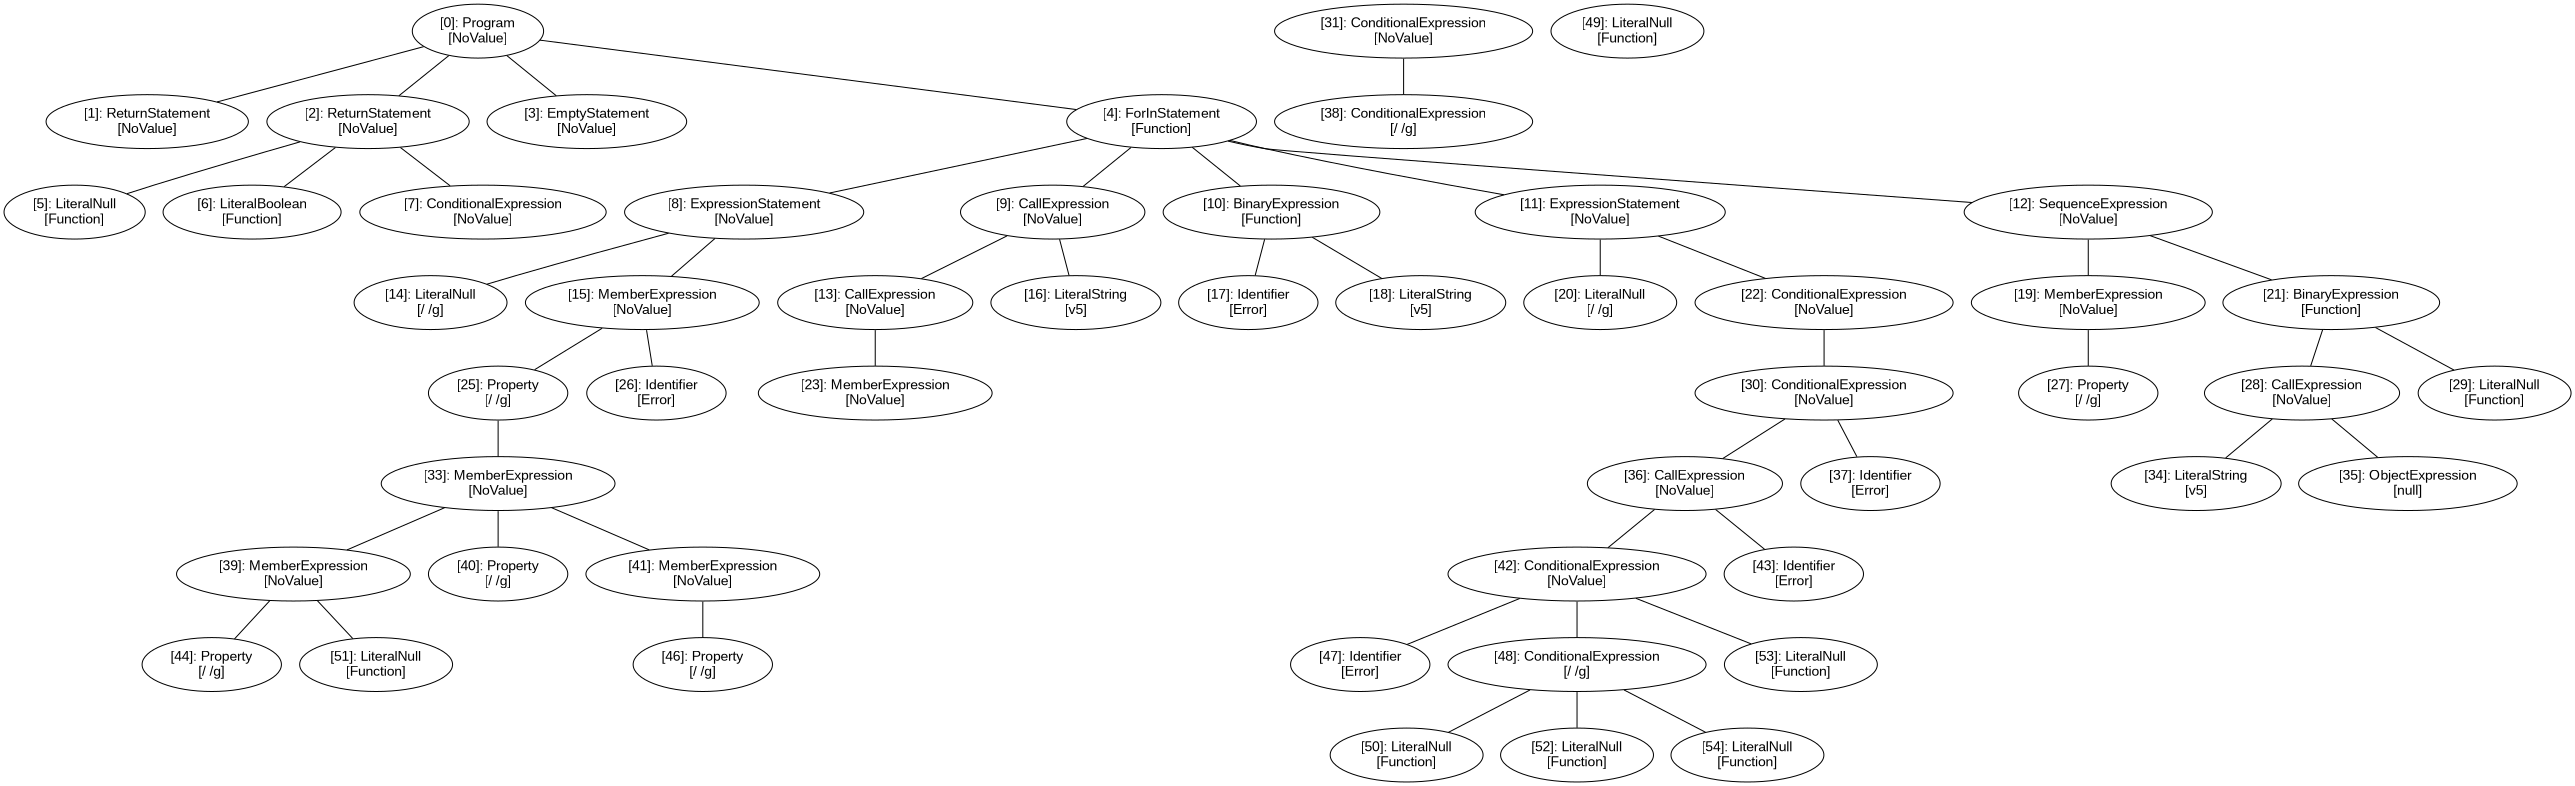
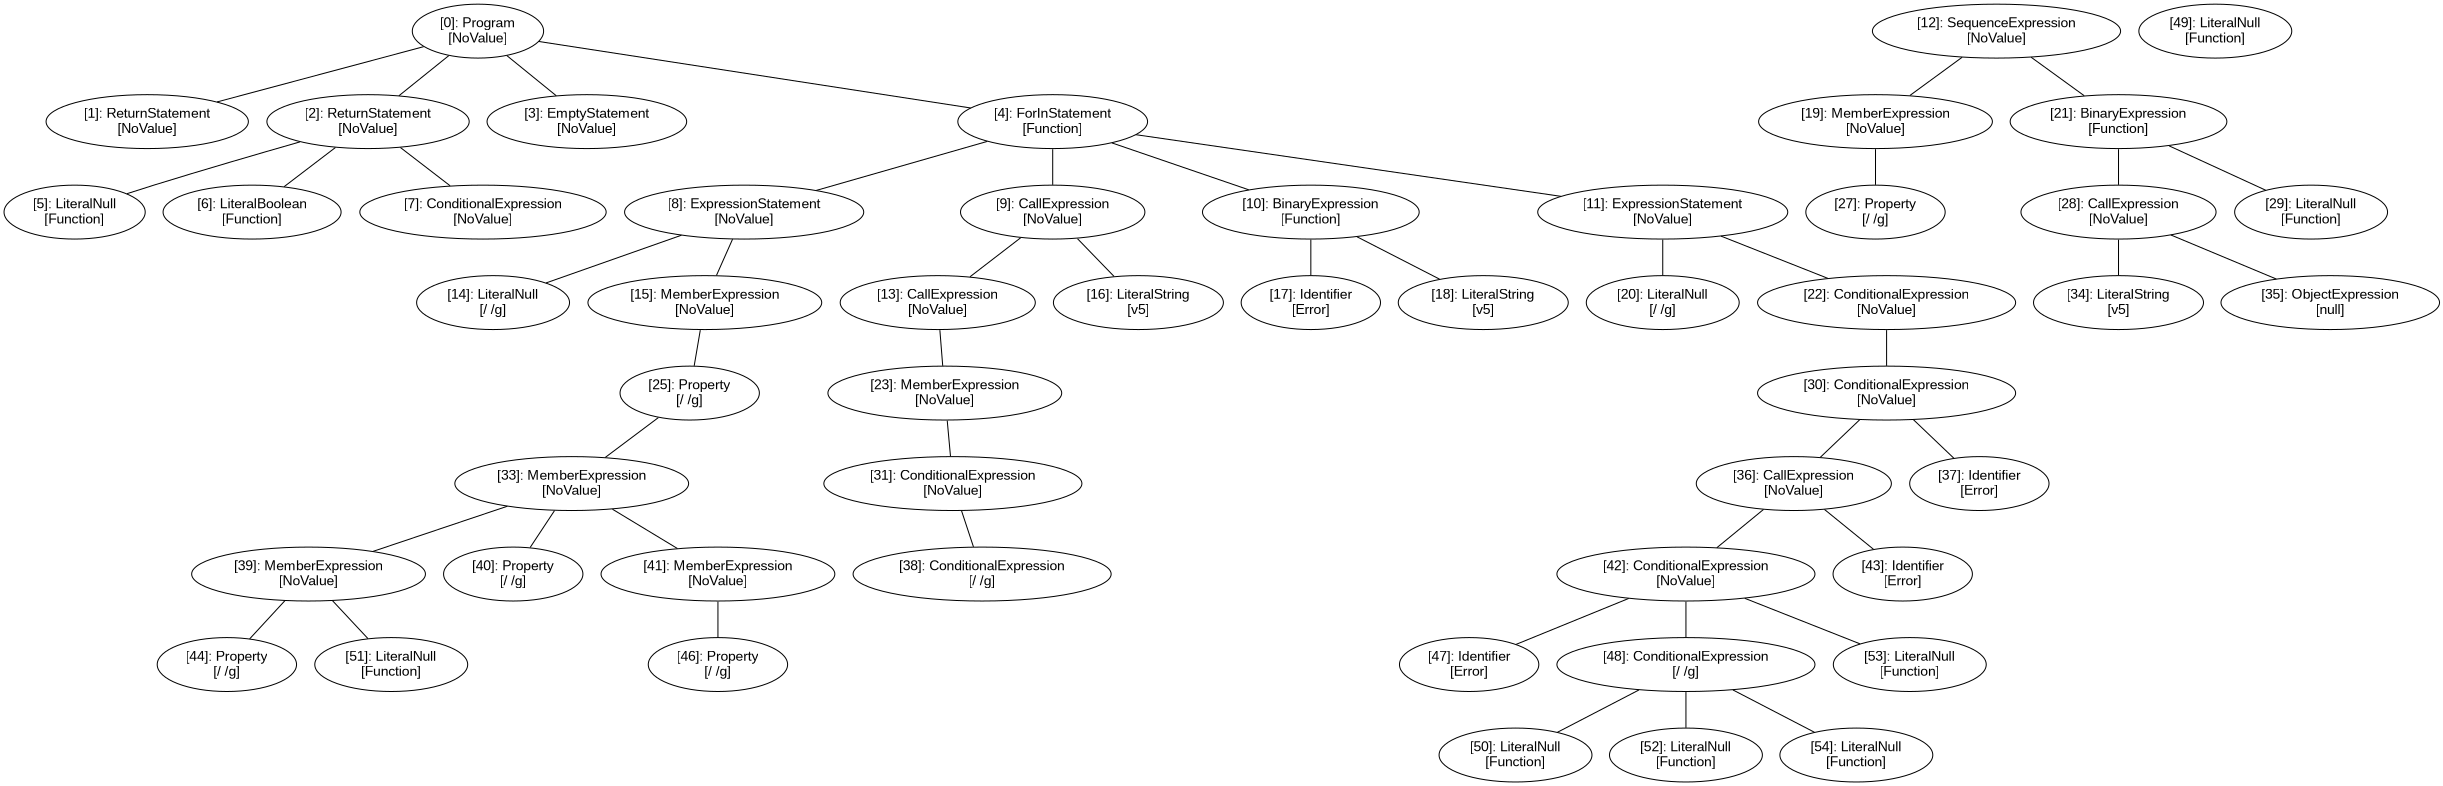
(1600, 175) -> none
(656, 393) -> none
none -> (949, 438)
